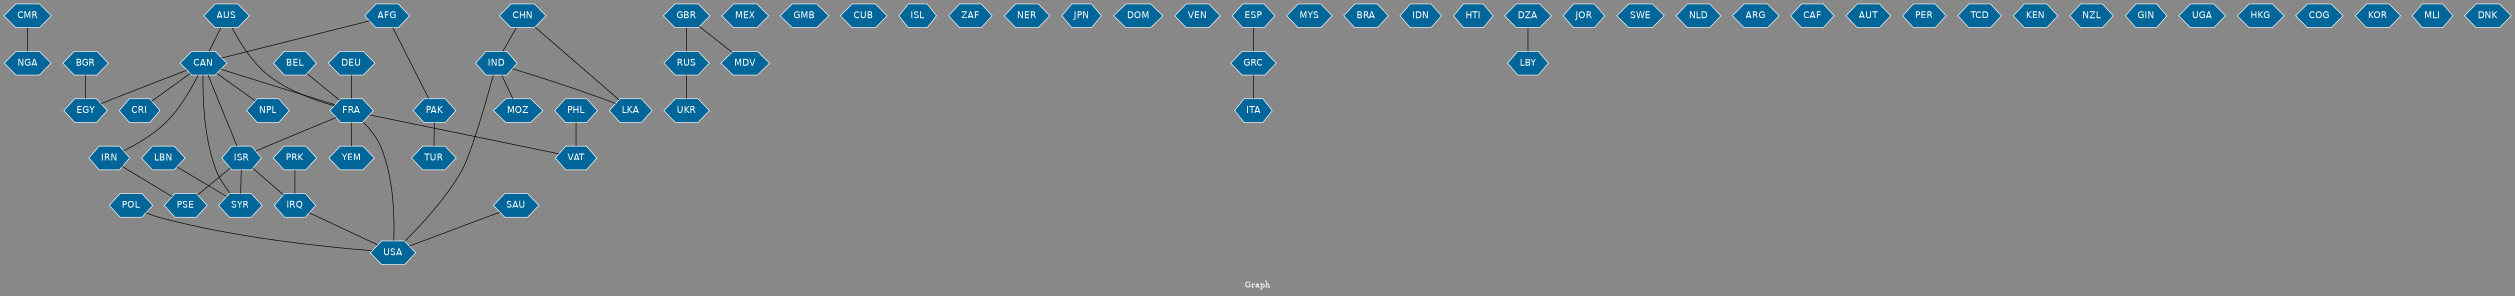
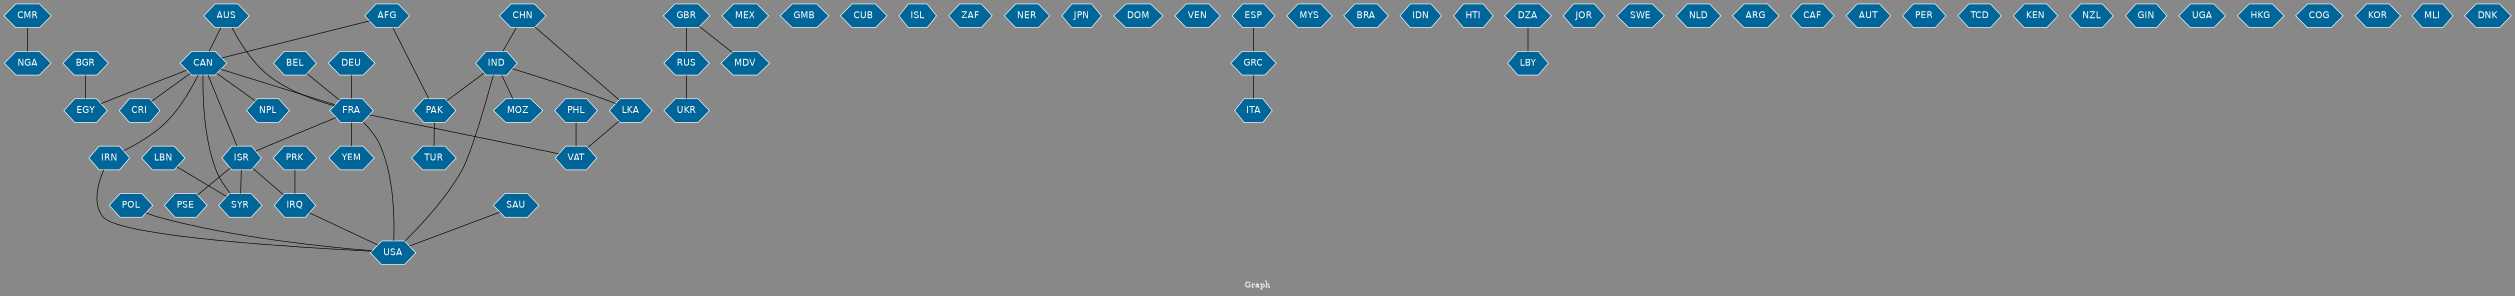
none -> (466, 87)
none -> (603, 134)
(147, 182) -> (211, 240)
